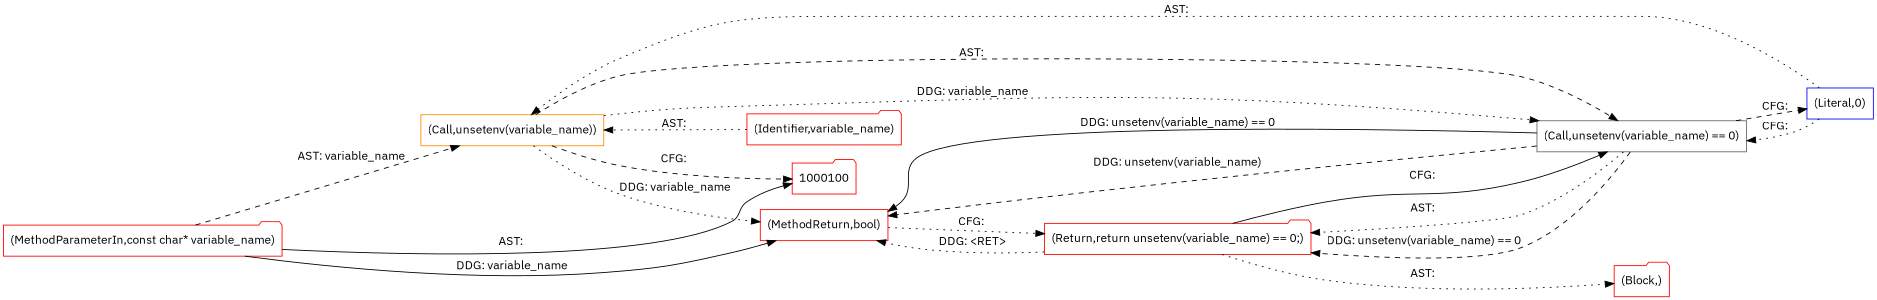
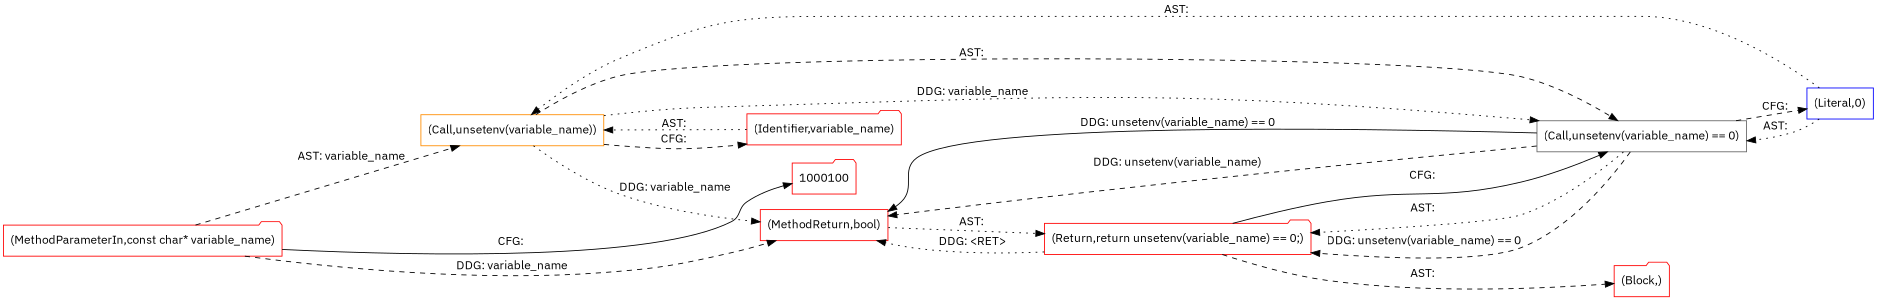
(1777, 126) -> (1777, 126)
(666, 173) -> (671, 149)
(973, 222) -> (973, 222)
(512, 242) -> (512, 242)
(507, 276) -> (507, 276)
(1412, 288) -> (1412, 288)
